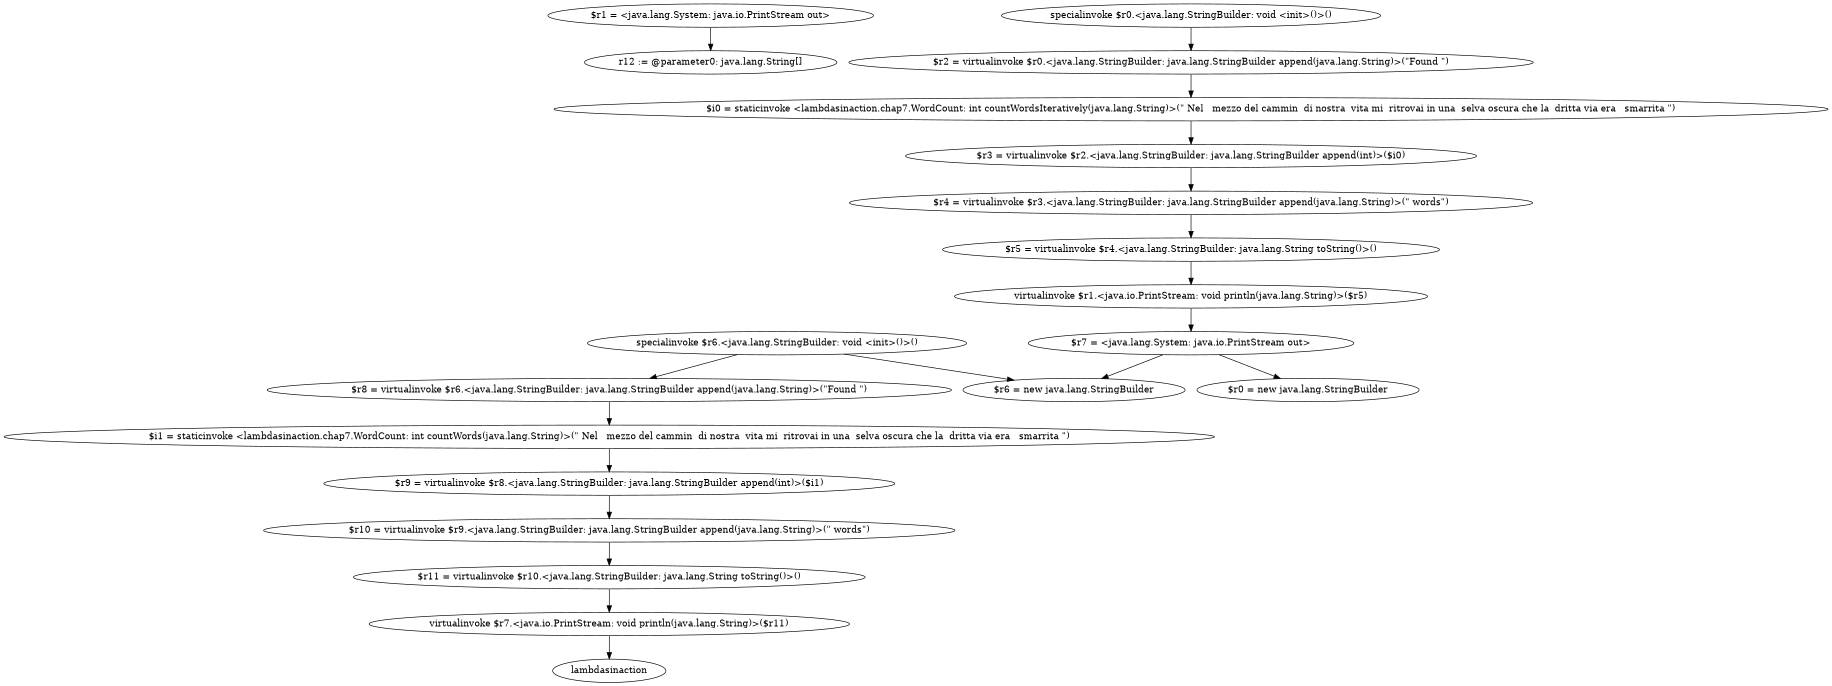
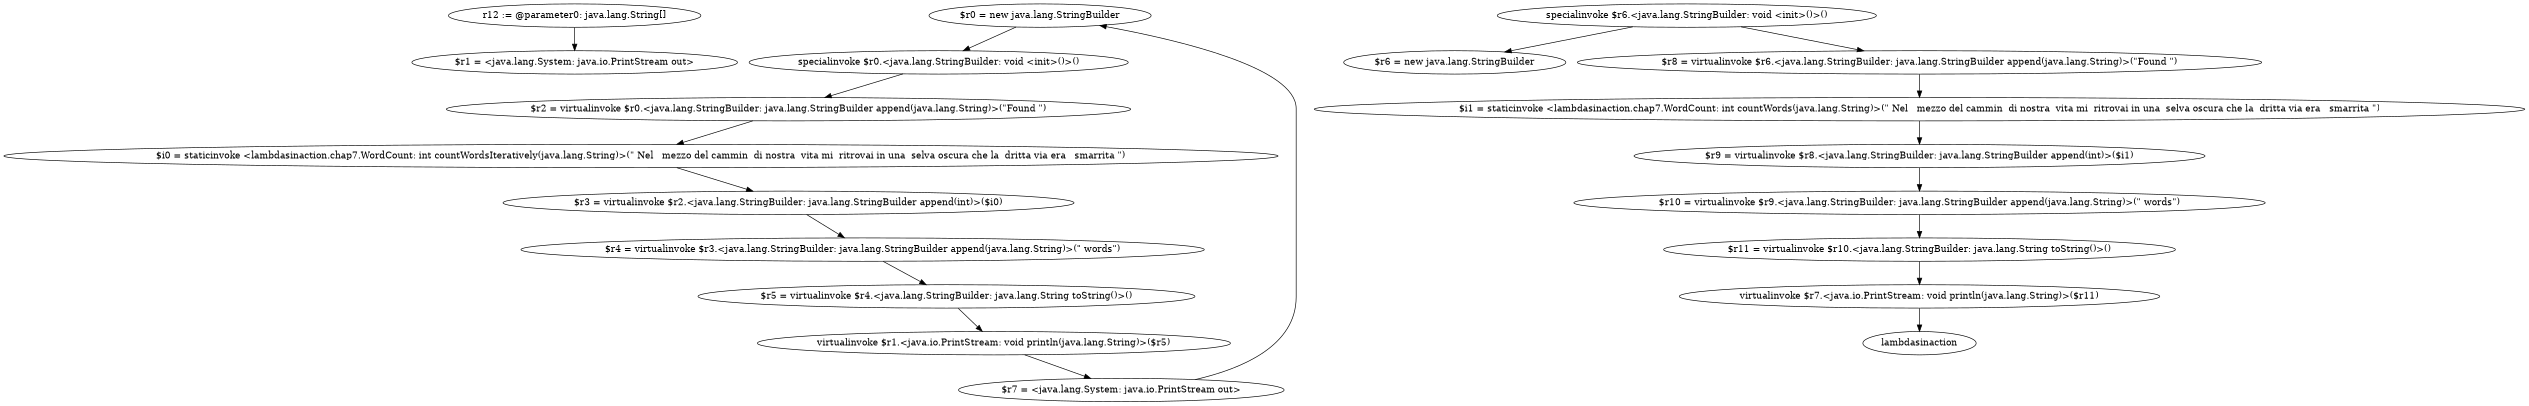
(711, 36) -> (575, 36)
none -> (993, 38)
(1135, 365) -> none
